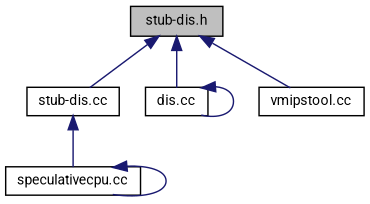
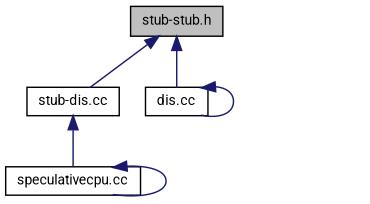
(177, 21) -> (177, 21)
(312, 101) -> none
